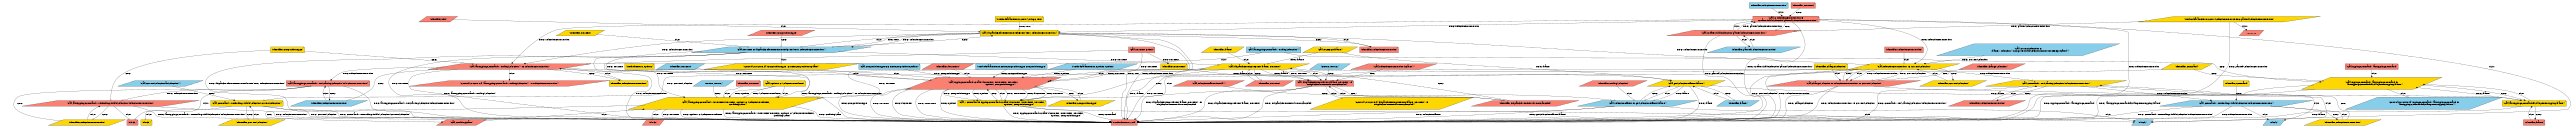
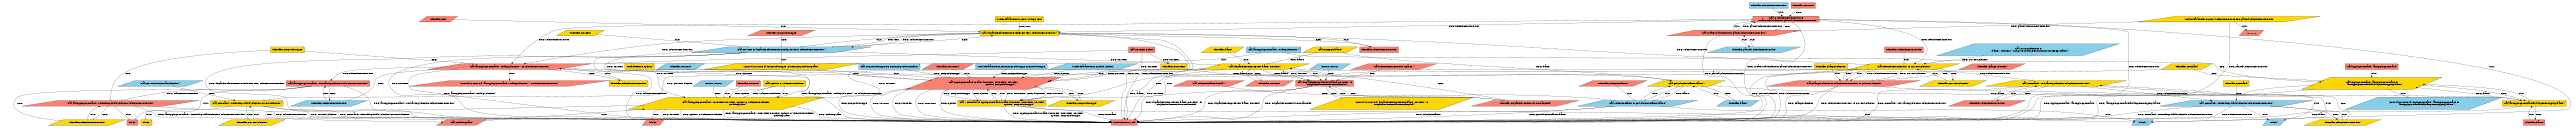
(1613, 83) -> (1613, 83)
(1655, 93) -> (1655, 93)
(1491, 119) -> none
